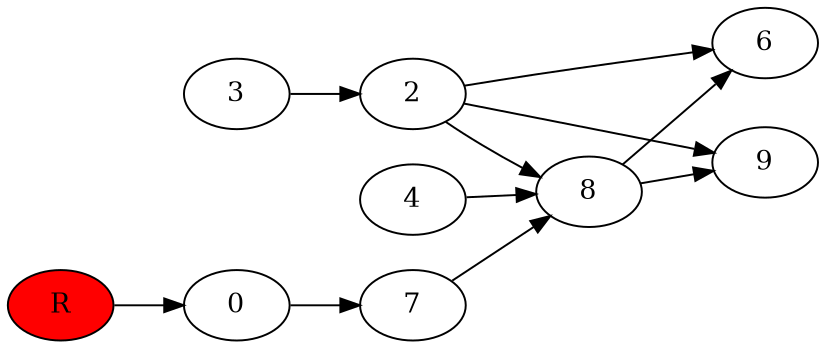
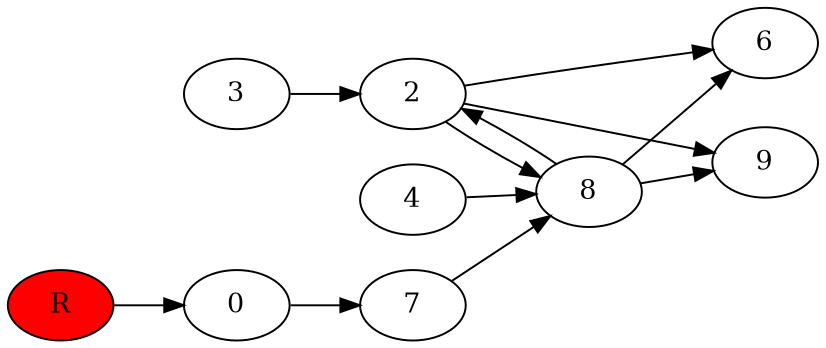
none -> (519, 140)
